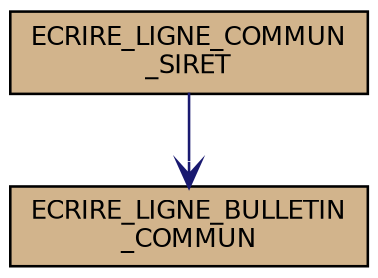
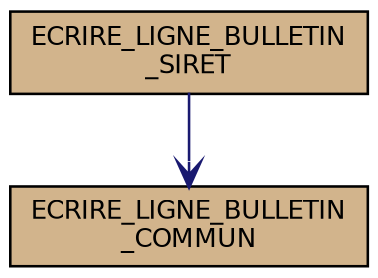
(189, 53) -> (189, 53)
